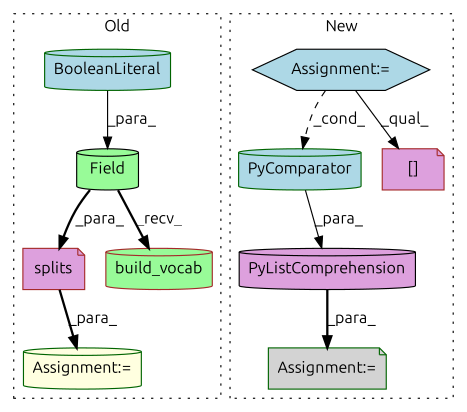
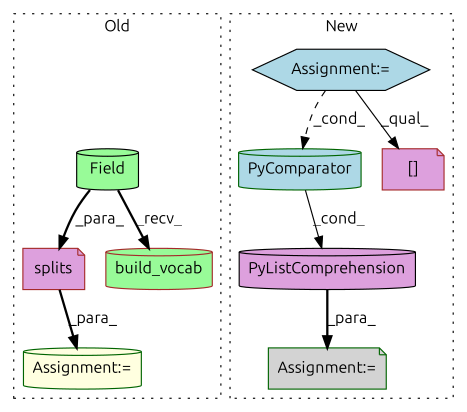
(108, 70) -> none
(339, 219) -> (339, 219)
